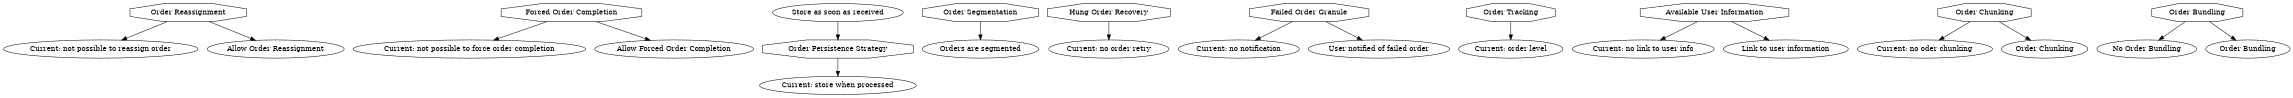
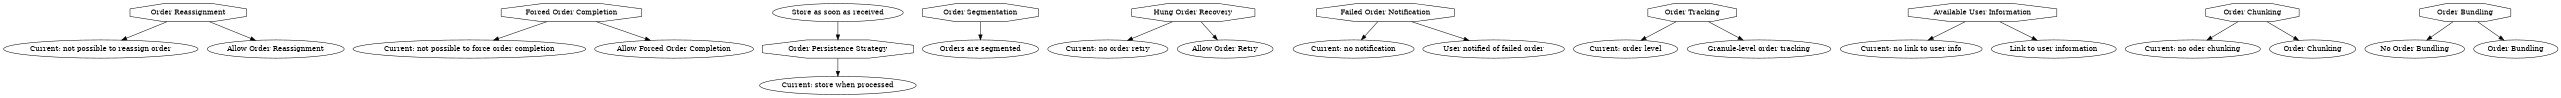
(1309, 13) -> (1385, 13)
none -> (1225, 49)
none -> (1759, 49)
